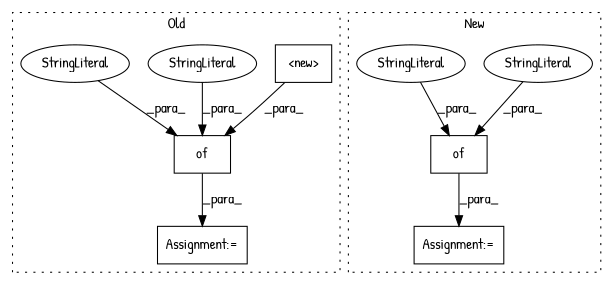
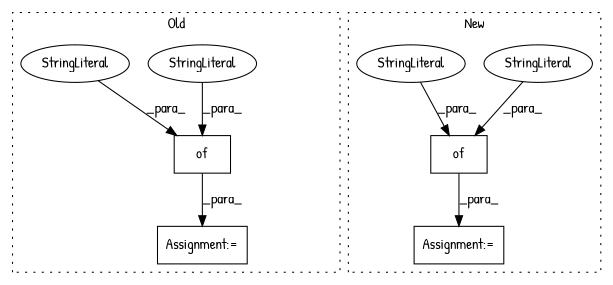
(304, 64) -> none
